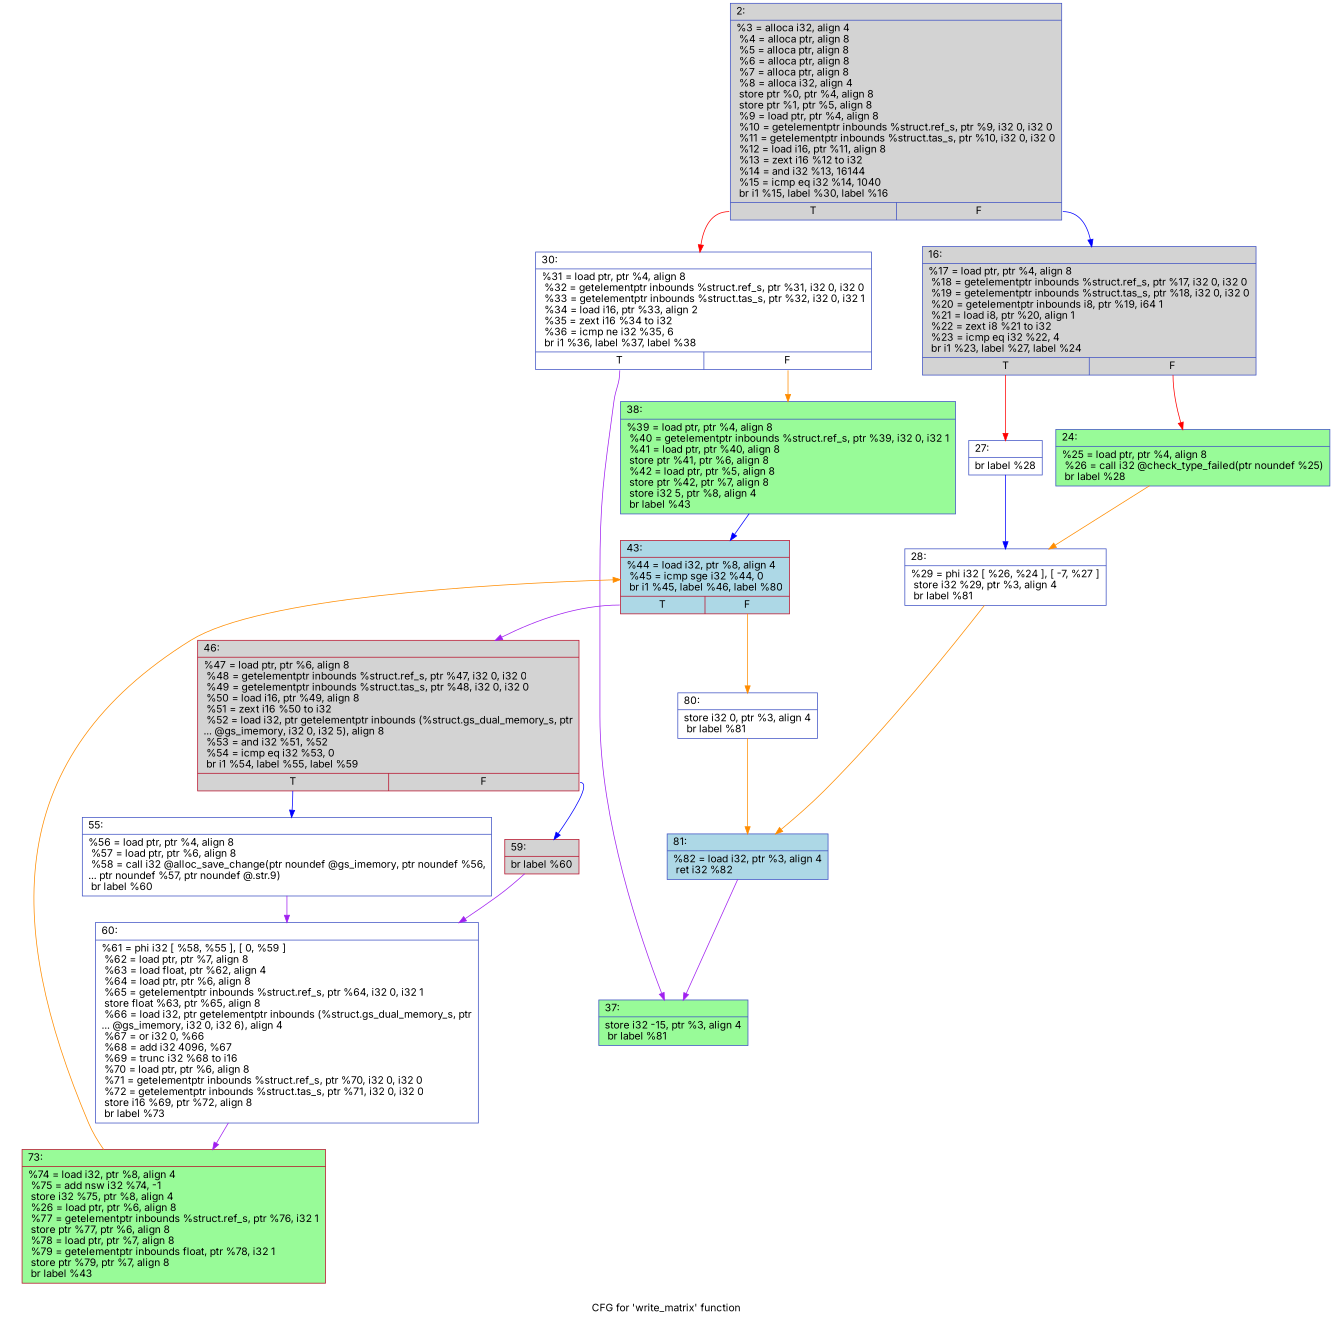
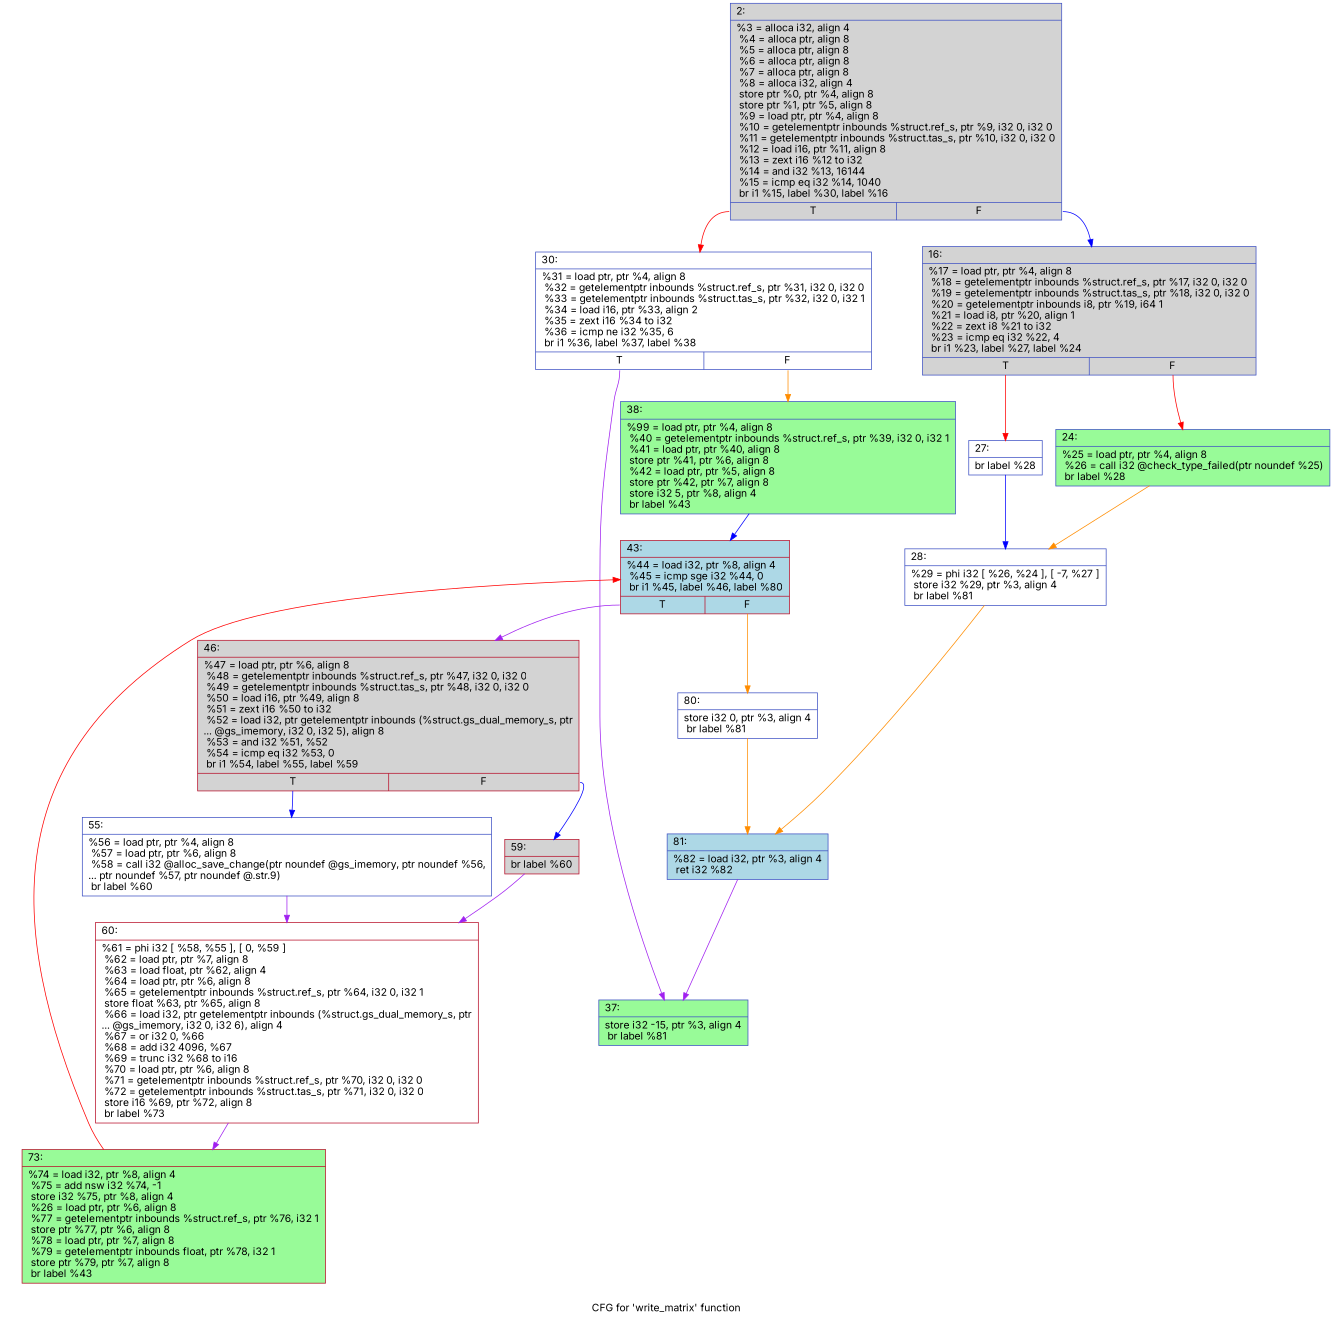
(700, 428) -> (700, 428)
(130, 685) -> (130, 685)
(287, 1023) -> (287, 1023)
